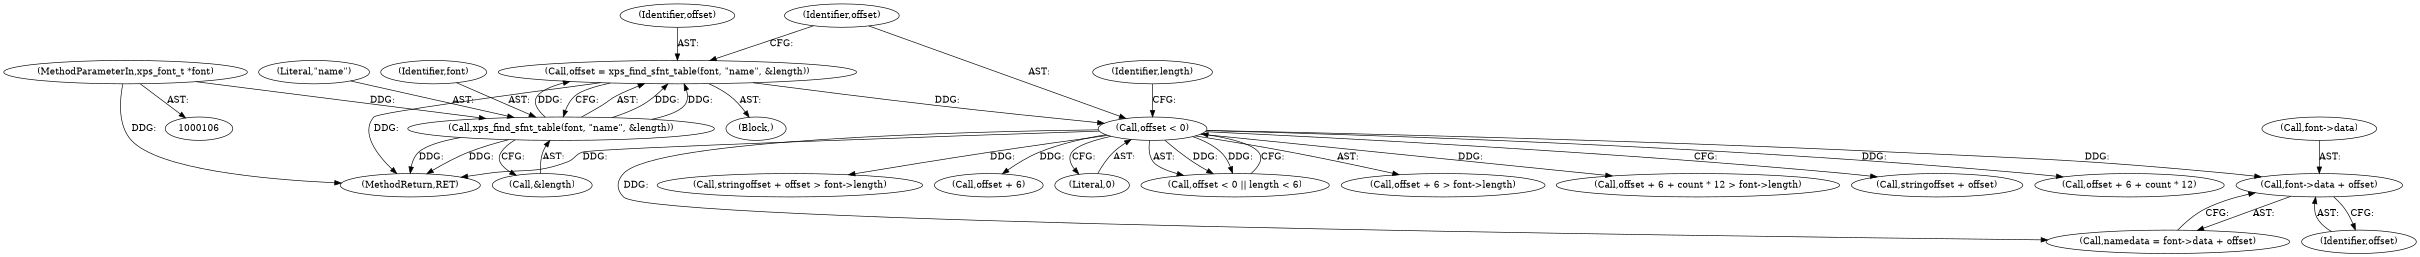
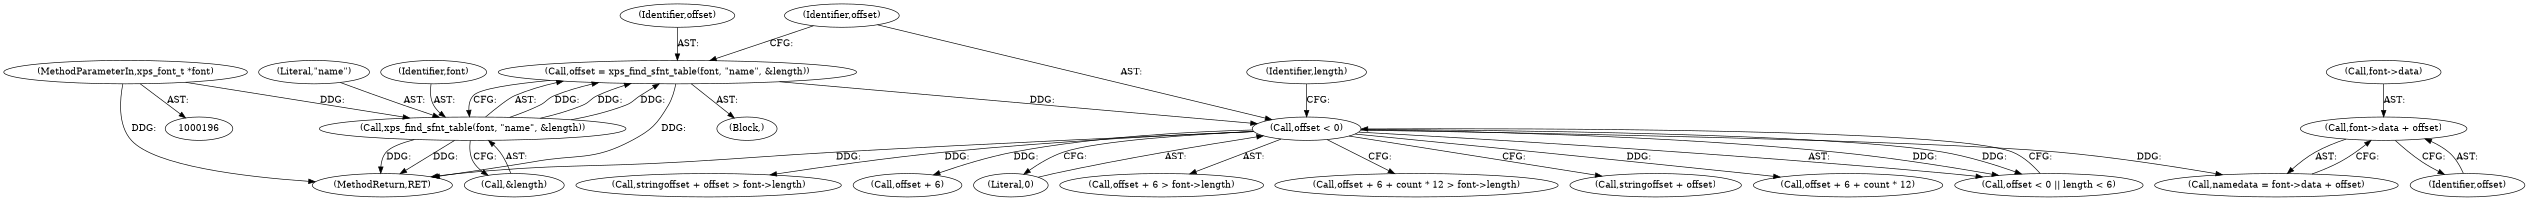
(199, 129) -> (199, 129)
(1731, 145) -> none
(1472, 157) -> (1382, 157)
